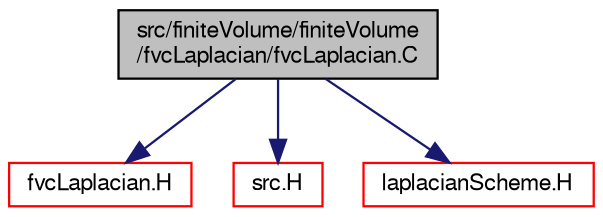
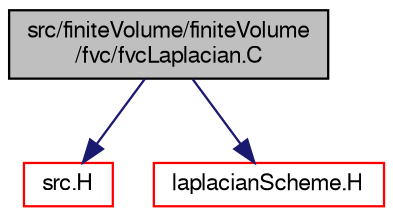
(278, 44) -> (169, 44)
(100, 185) -> none
